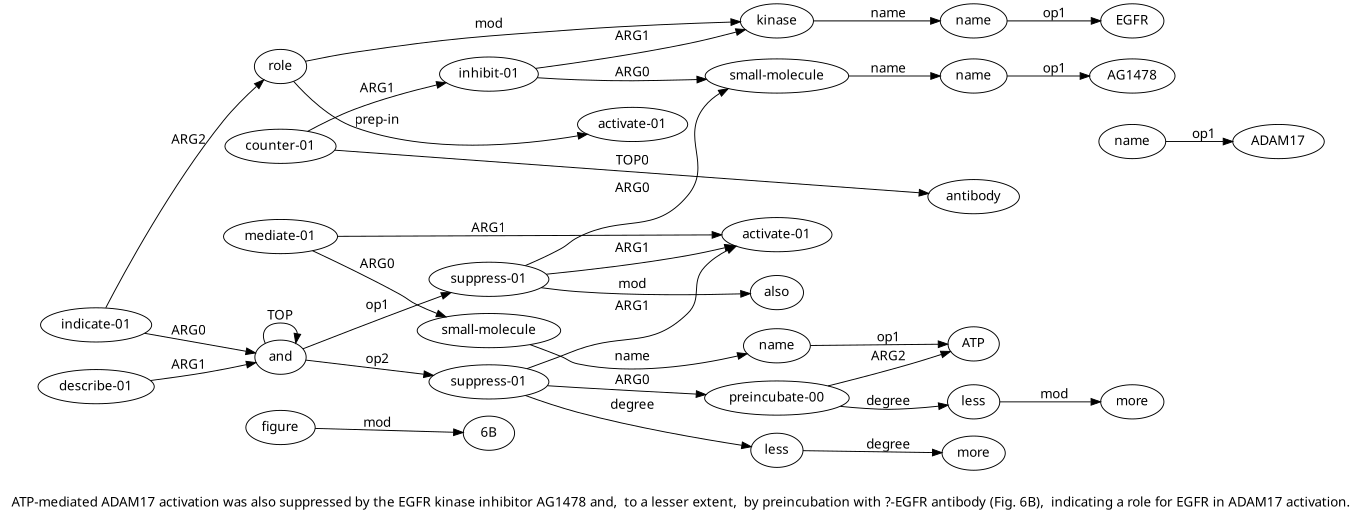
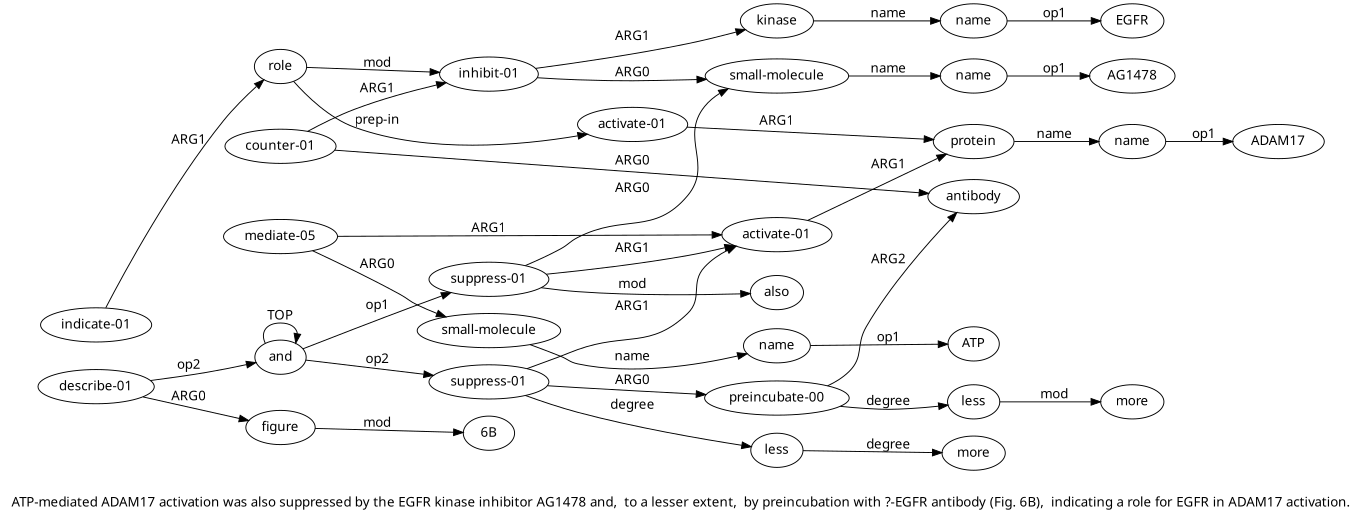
(517, 34) -> (368, 70)
(189, 140) -> (189, 140)
none -> (974, 142)
(633, 161) -> (633, 161)
(281, 237) -> (281, 237)
(195, 342) -> none
(189, 365) -> (189, 365)
(885, 371) -> (883, 301)
none -> (191, 408)
